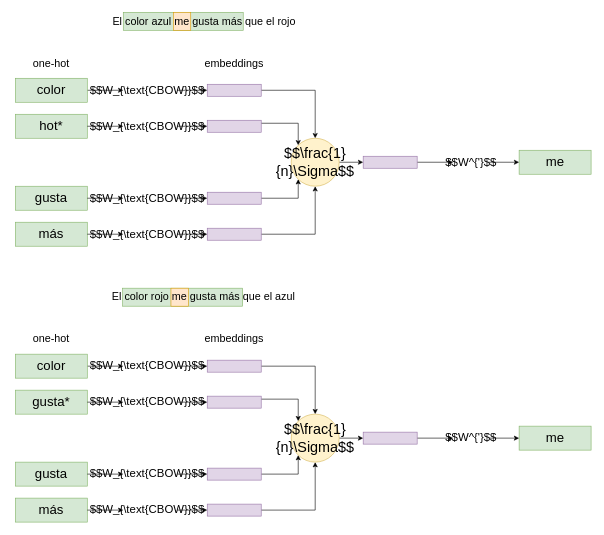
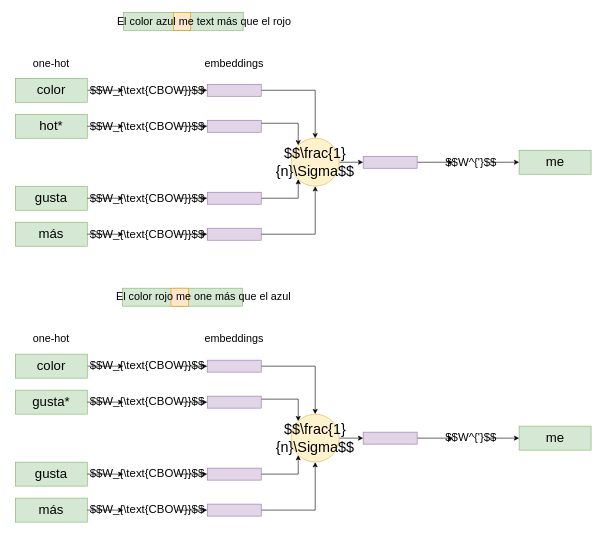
(204, 21) -> (204, 21)
(204, 297) -> (204, 297)
